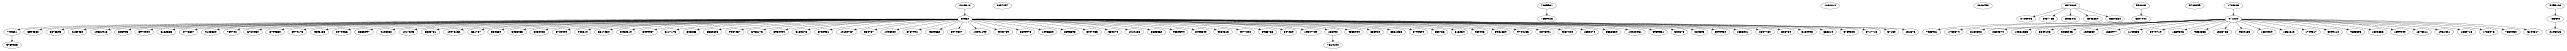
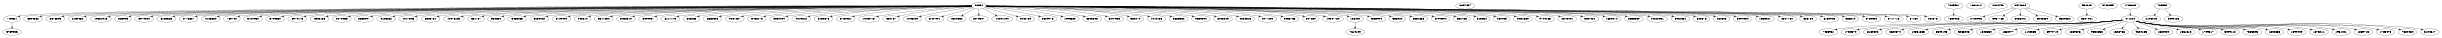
(965, 11) -> (854, 12)
(2555, 11) -> (2167, 12)
(1658, 32) -> (1680, 19)
